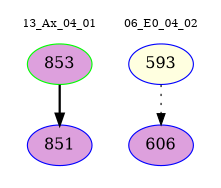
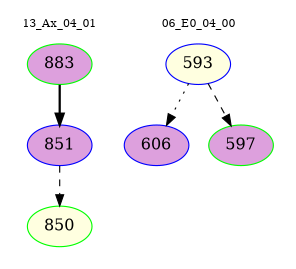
(161, 24) -> (199, 24)
(60, 64) -> (60, 64)
none -> (241, 145)
none -> (60, 226)
